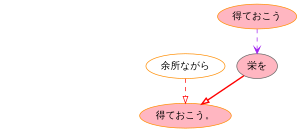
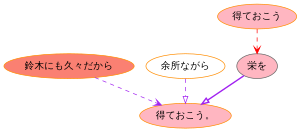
(257, 38) -> (257, 38)
none -> (69, 66)
(185, 88) -> (185, 88)
(226, 88) -> (226, 88)
